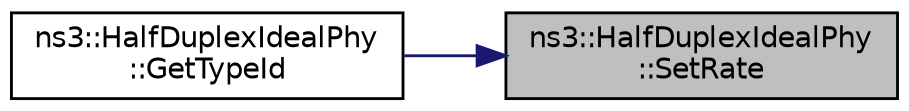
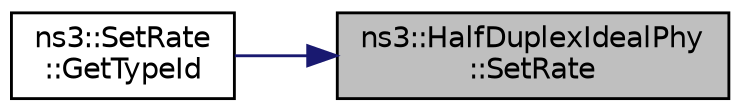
(207, 56) -> (123, 56)
